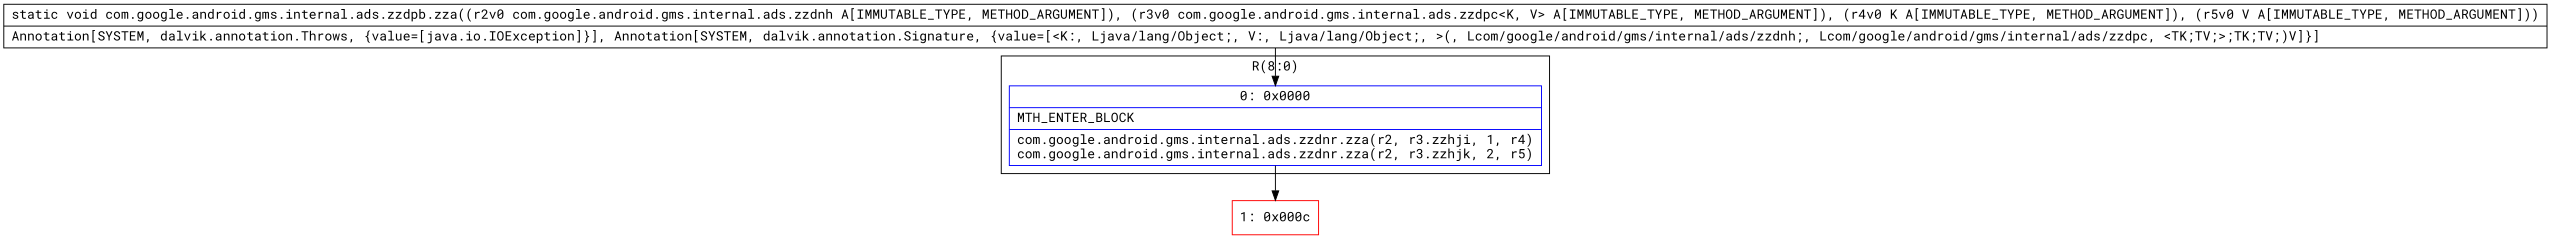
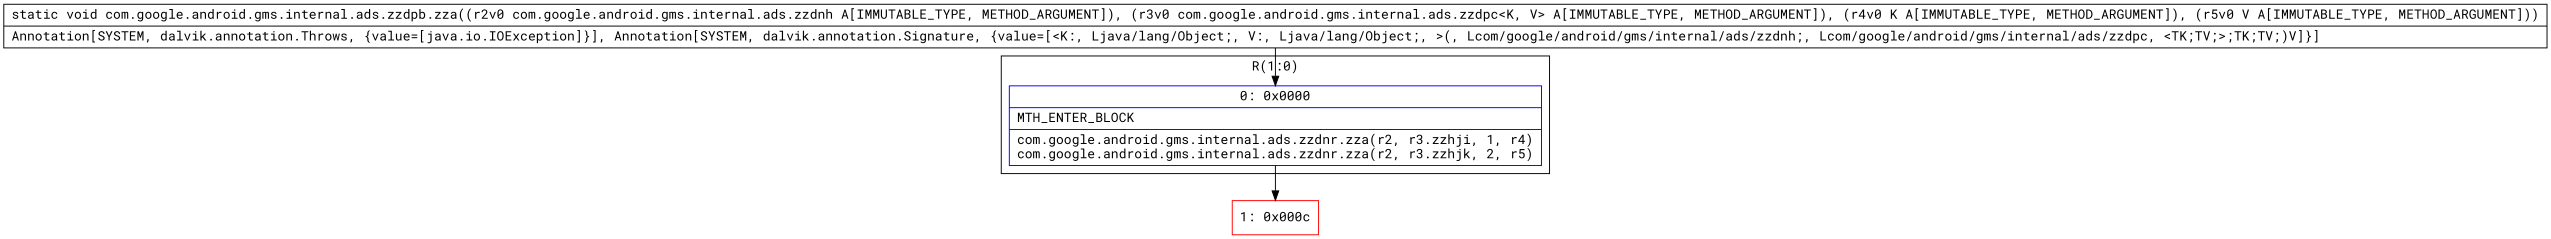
(1275, 67) -> (1275, 67)
